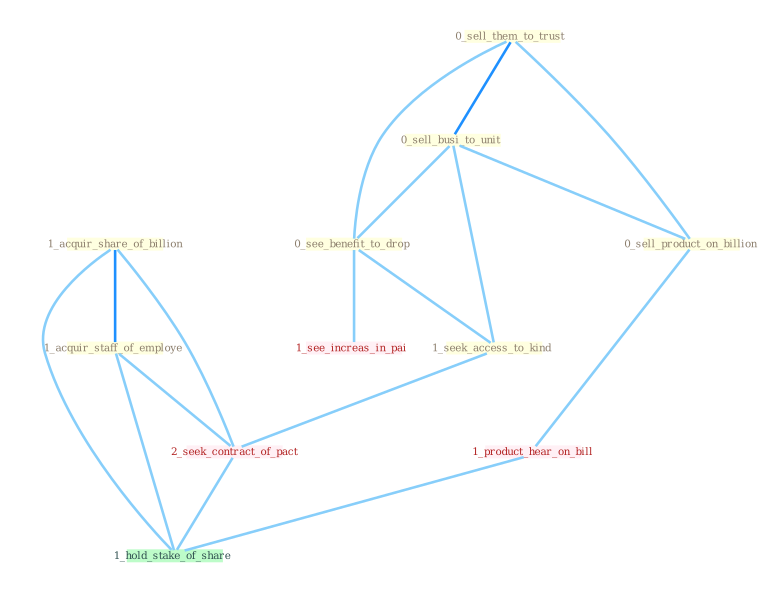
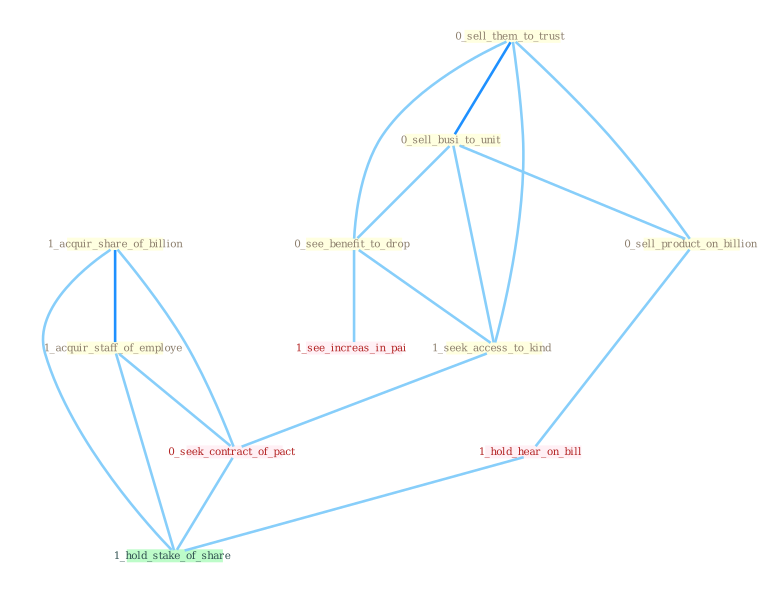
none -> (522, 193)
(235, 452) -> (235, 452)
(533, 452) -> (533, 452)
